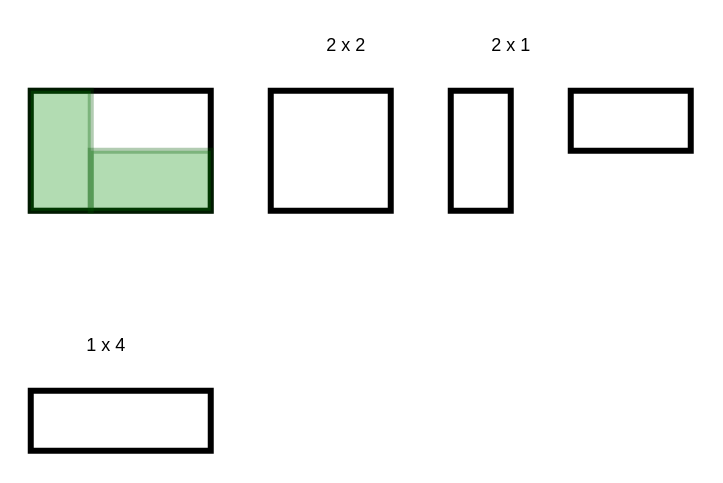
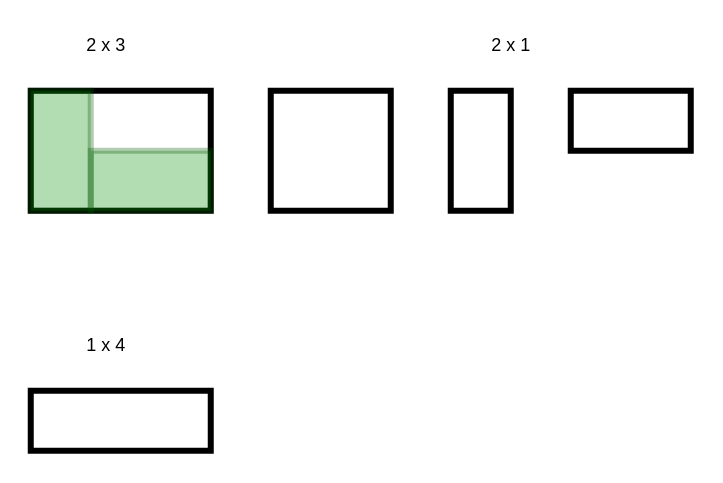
none -> (106, 46)
(346, 46) -> none
